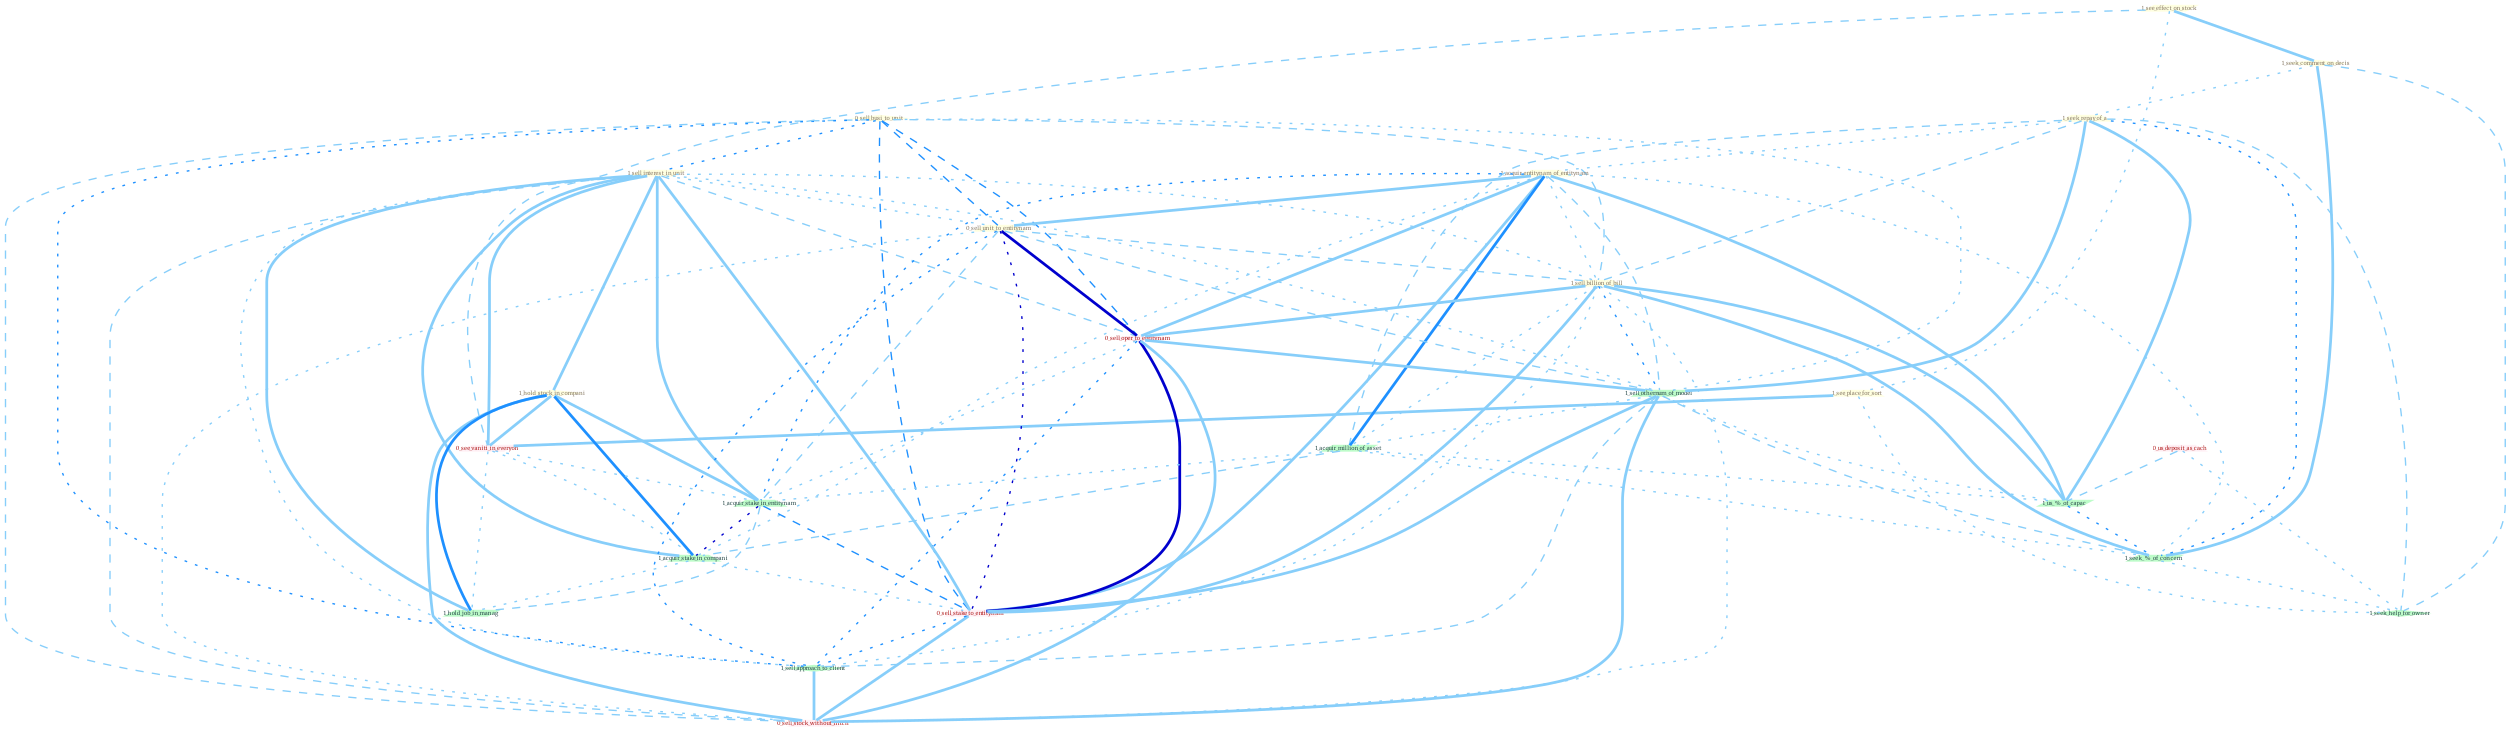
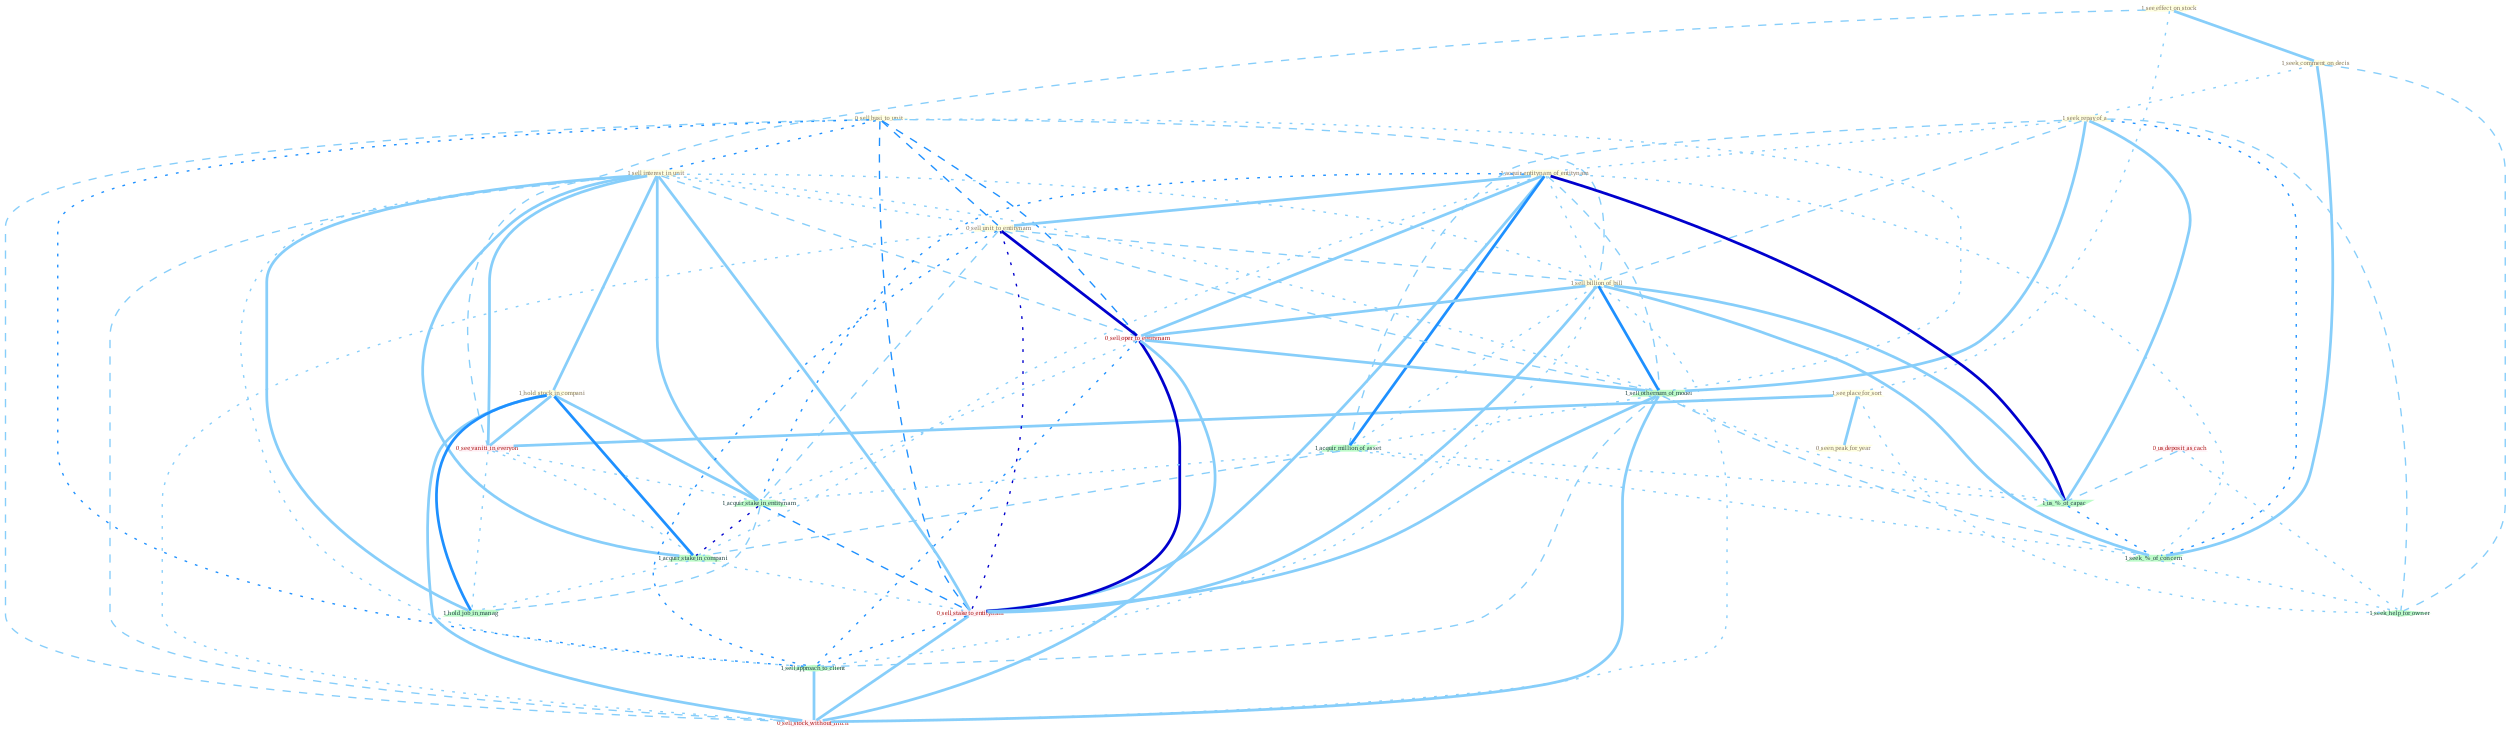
(1841, 292) -> (1841, 292)
(1629, 338) -> (1629, 338)
none -> (1844, 448)
